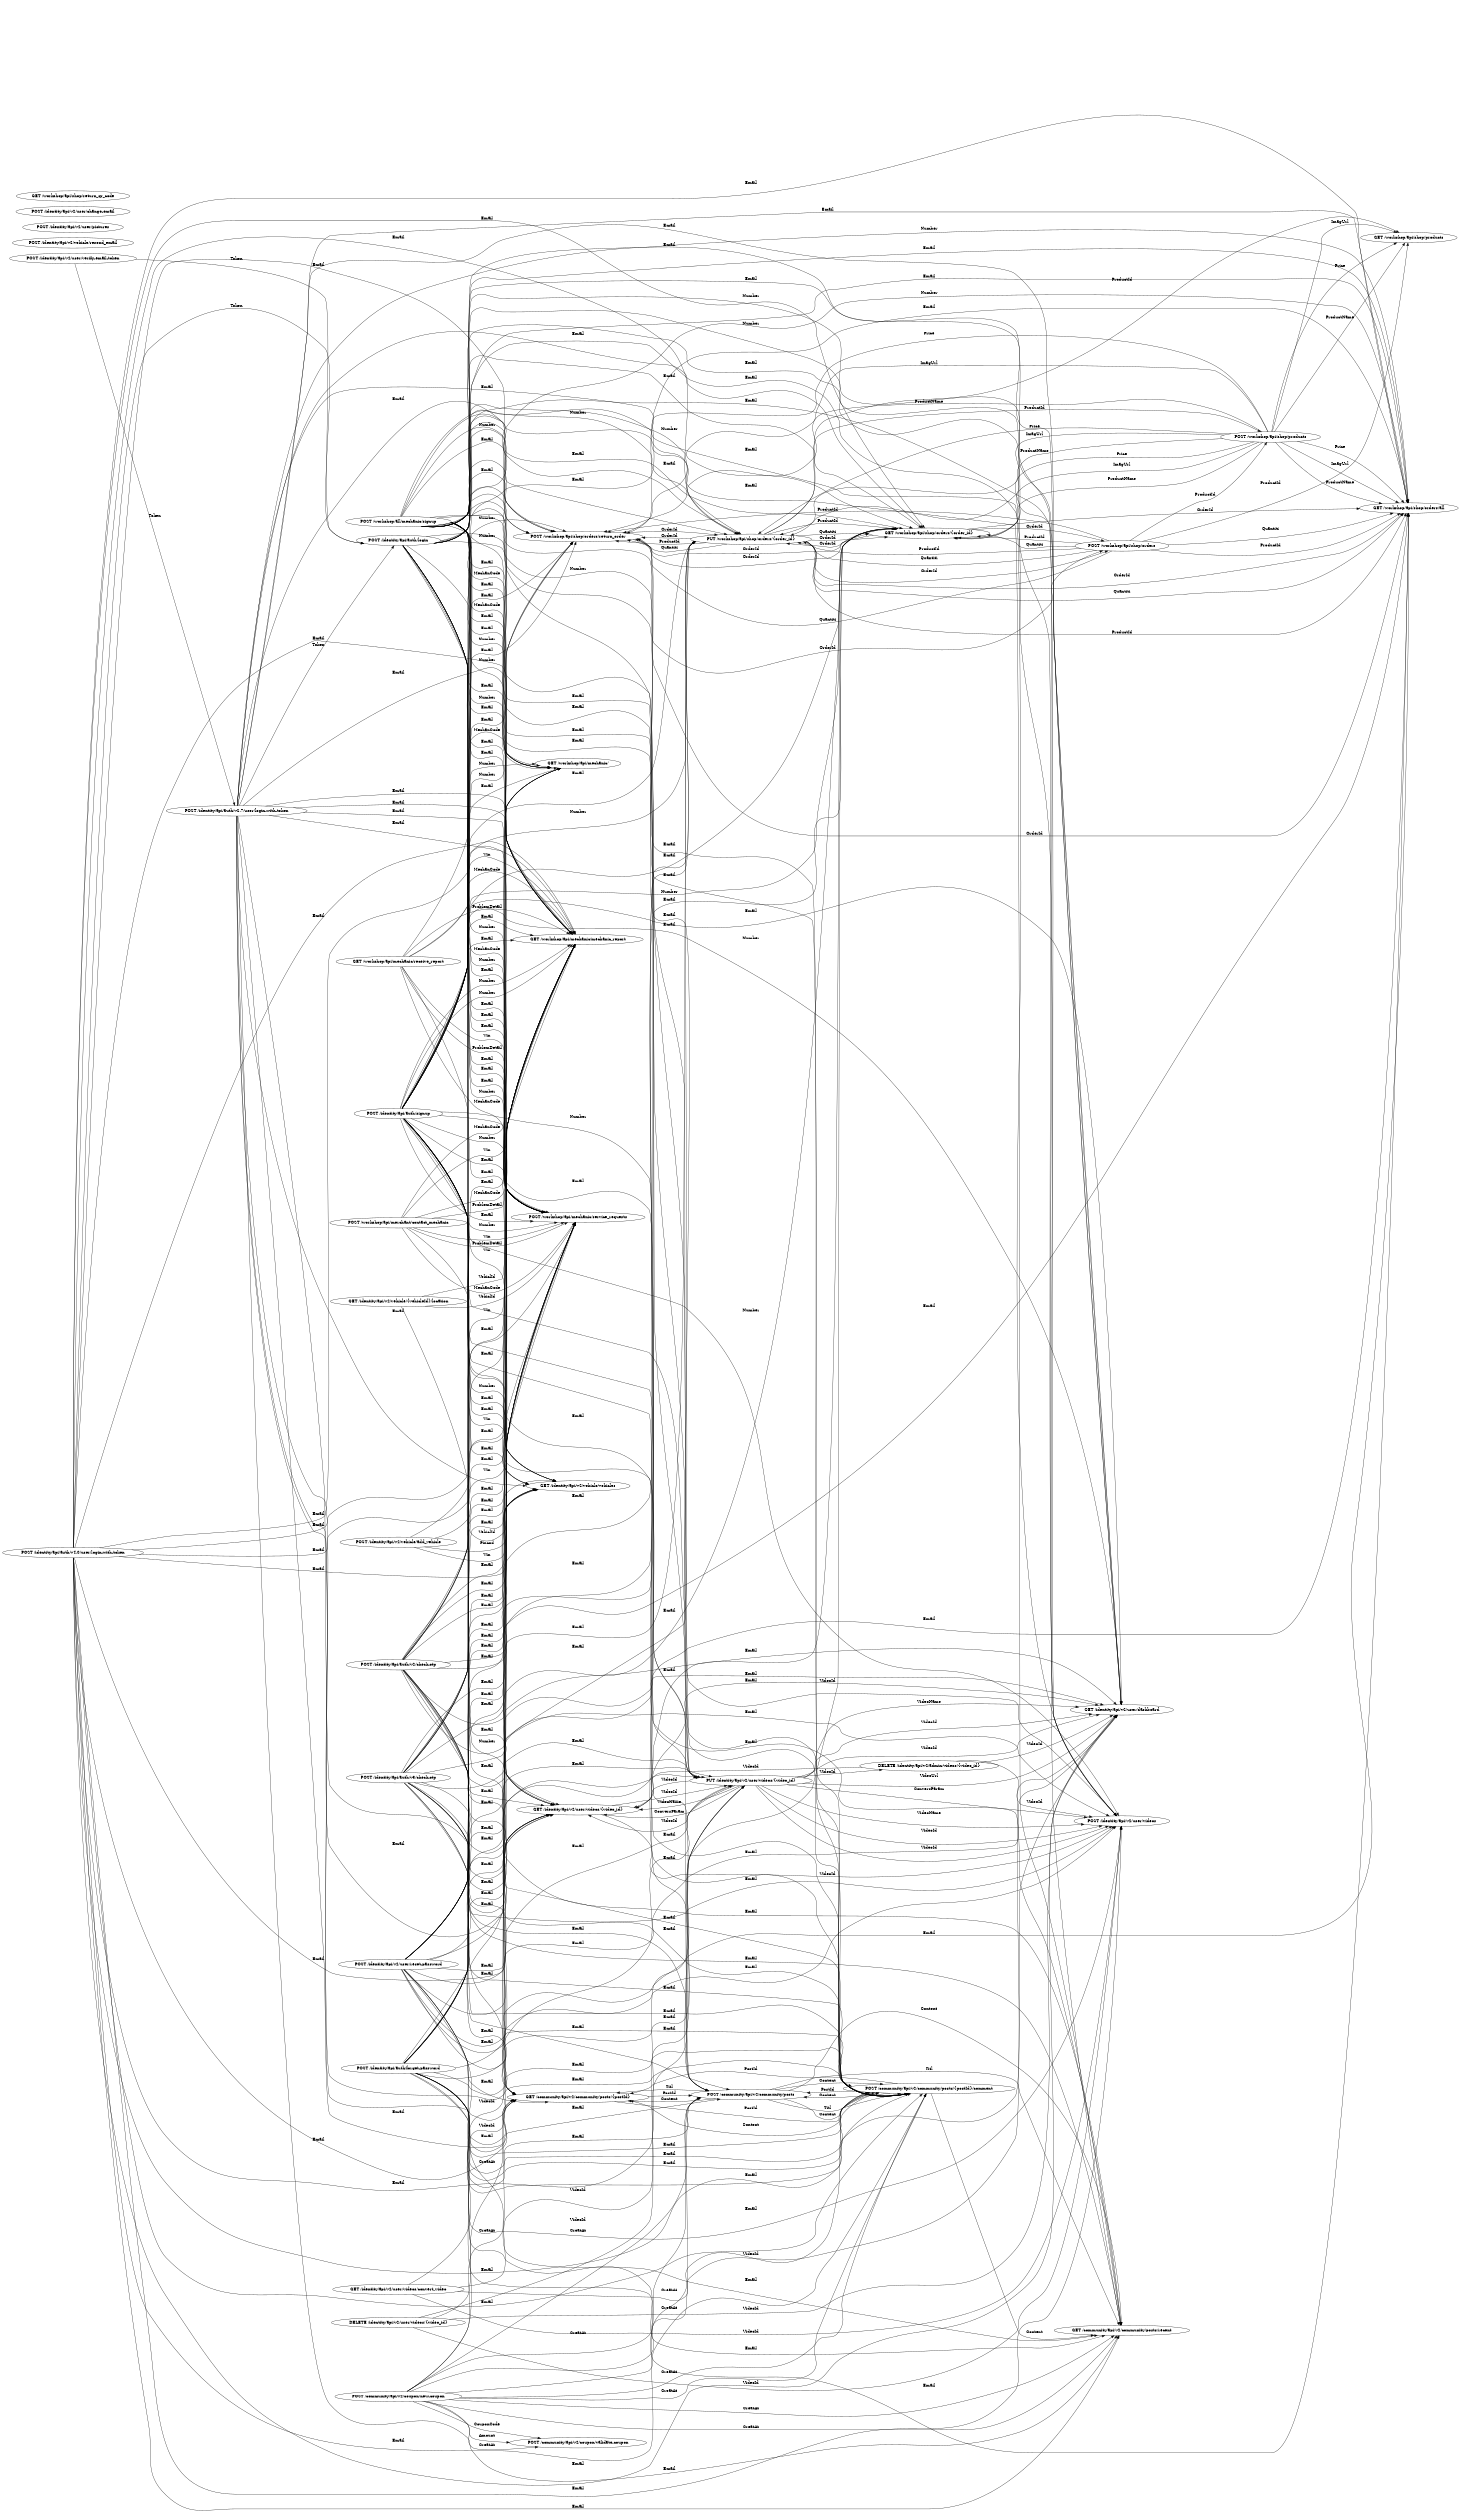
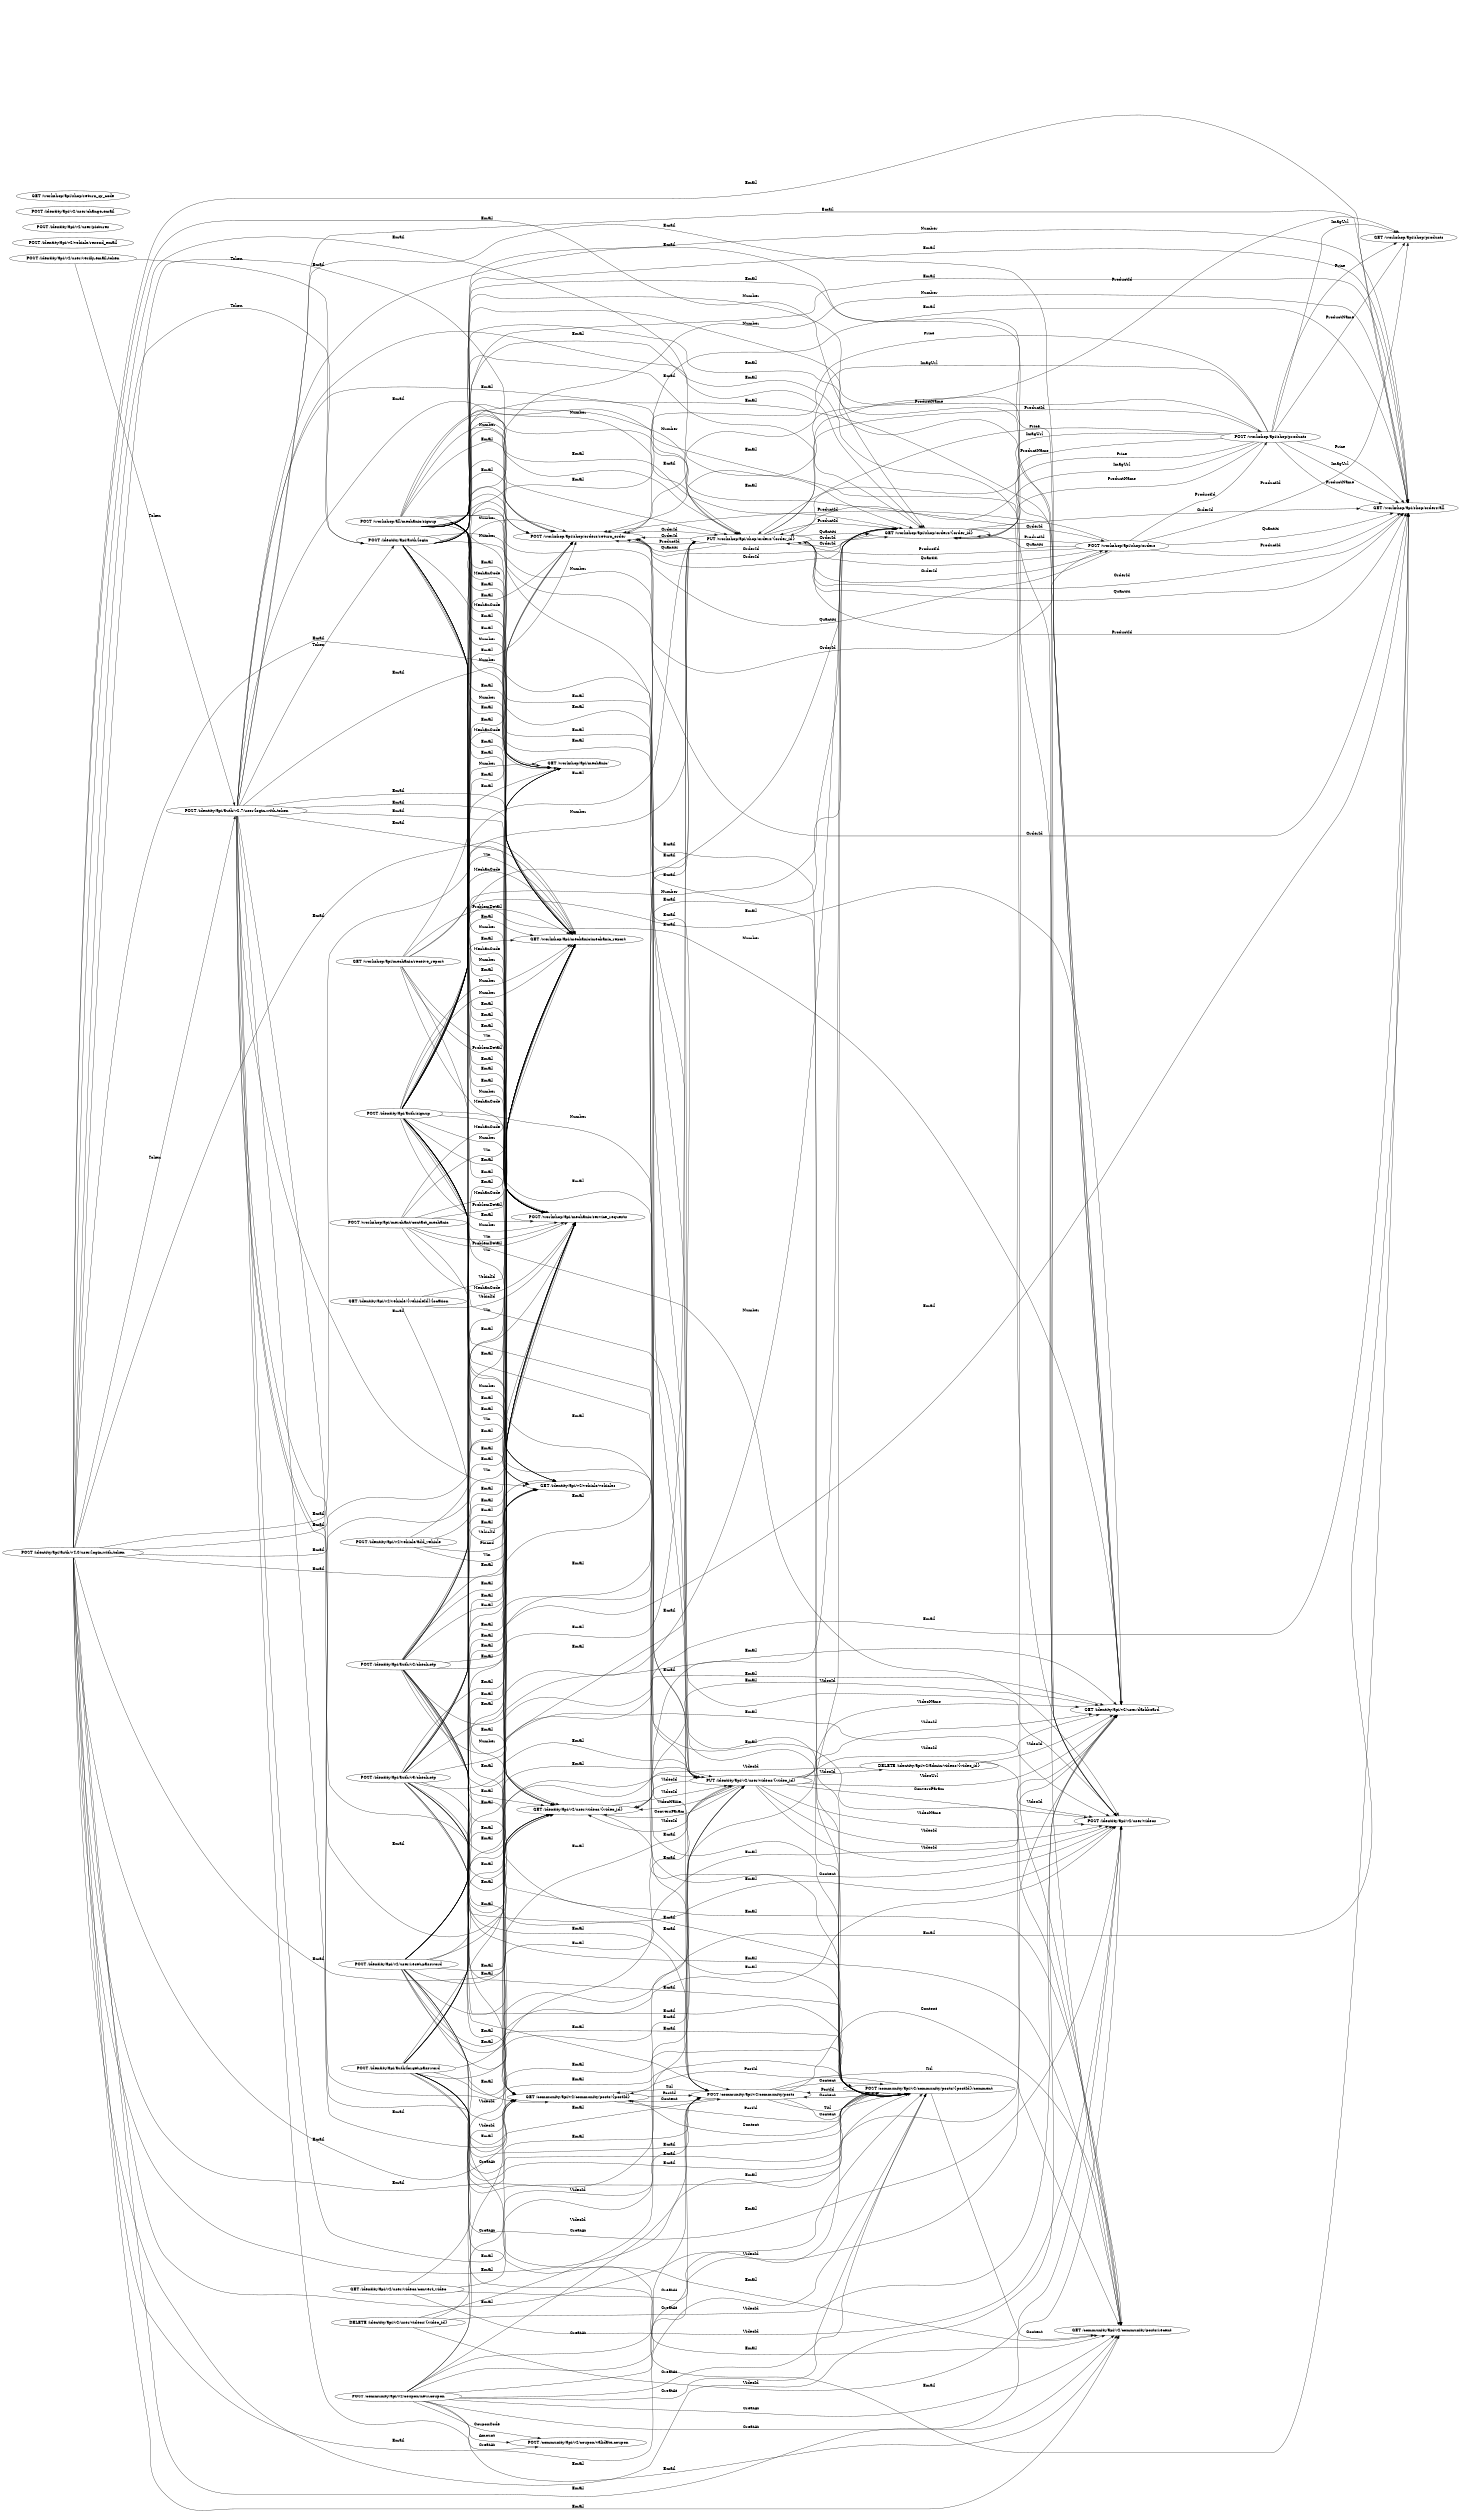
(487, 775) -> (487, 775)
none -> (155, 1183)
none -> (277, 1777)
(828, 1874) -> (828, 1874)
(495, 1899) -> none
